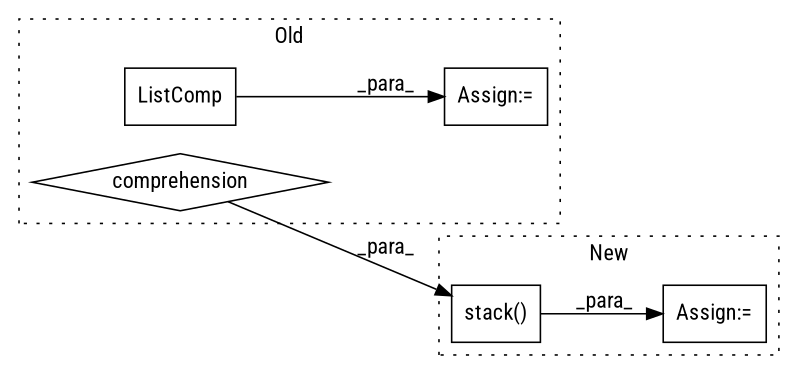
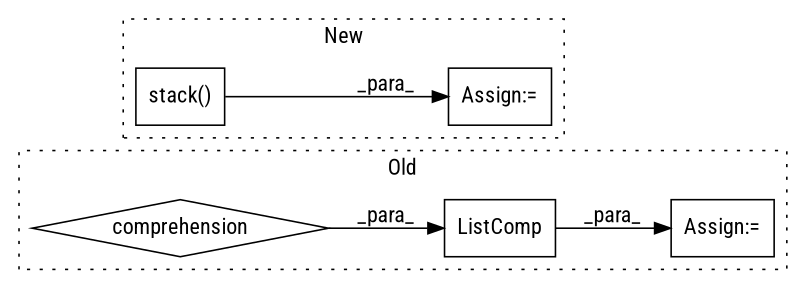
(332, 245) -> (378, 228)
